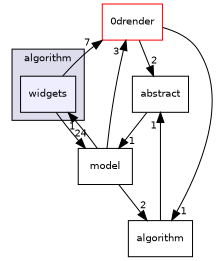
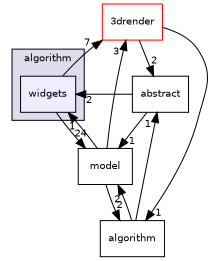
(132, 22) -> (132, 22)
none -> (108, 94)
none -> (127, 207)
